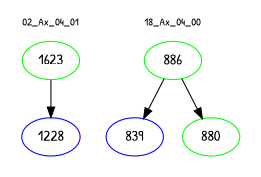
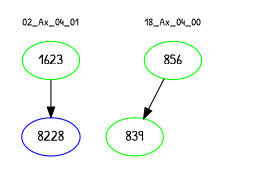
(173, 60) -> (173, 60)
(51, 137) -> (51, 137)
(135, 137) -> (135, 137)
(211, 137) -> none
